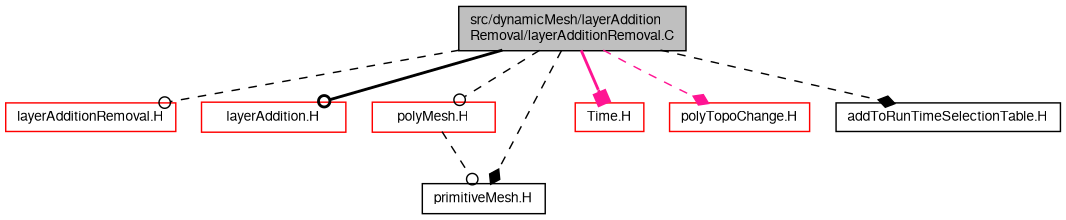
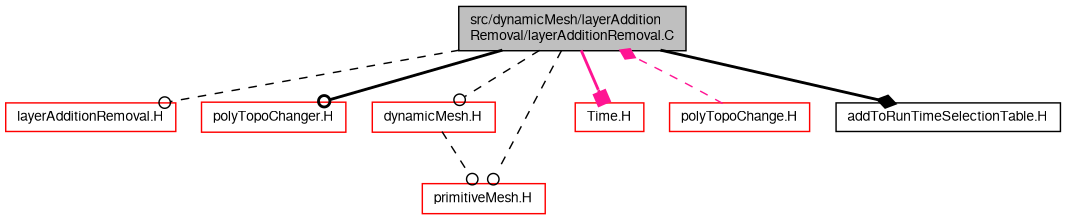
(648, 74) -> (679, 80)
(769, 75) -> (769, 75)
(530, 110) -> (530, 110)
(274, 117) -> (274, 117)
(434, 117) -> (434, 117)
(484, 199) -> (484, 199)
